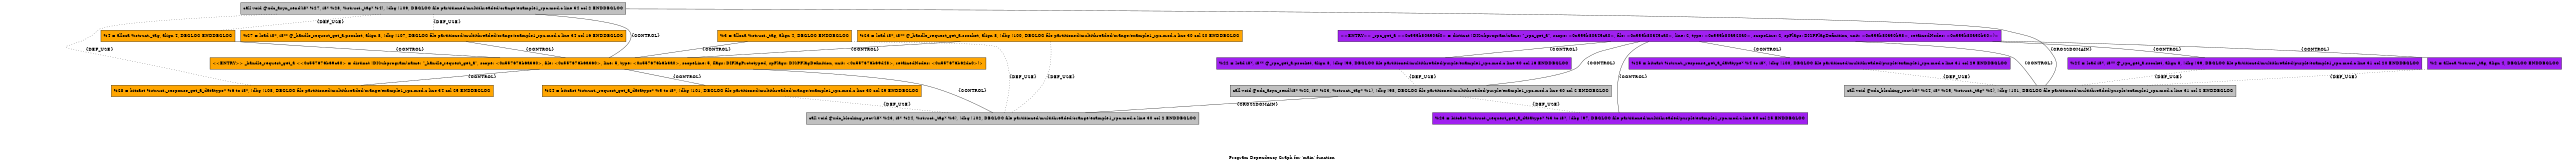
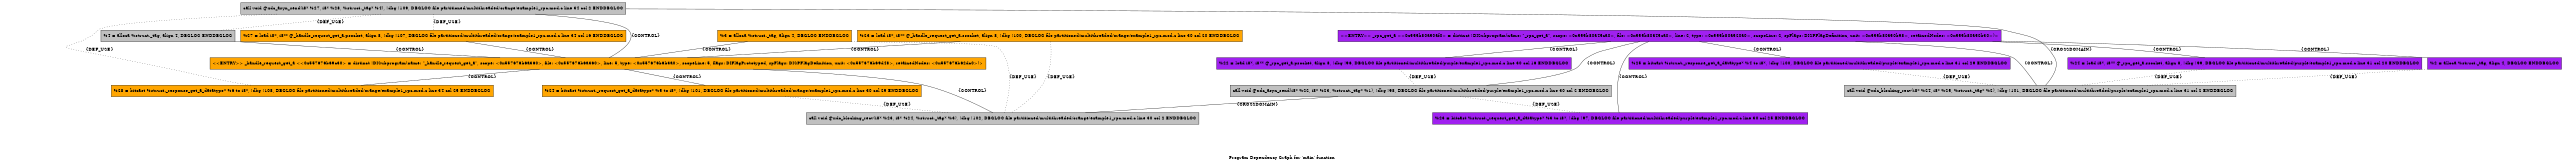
(168, 36) -> (168, 36)
